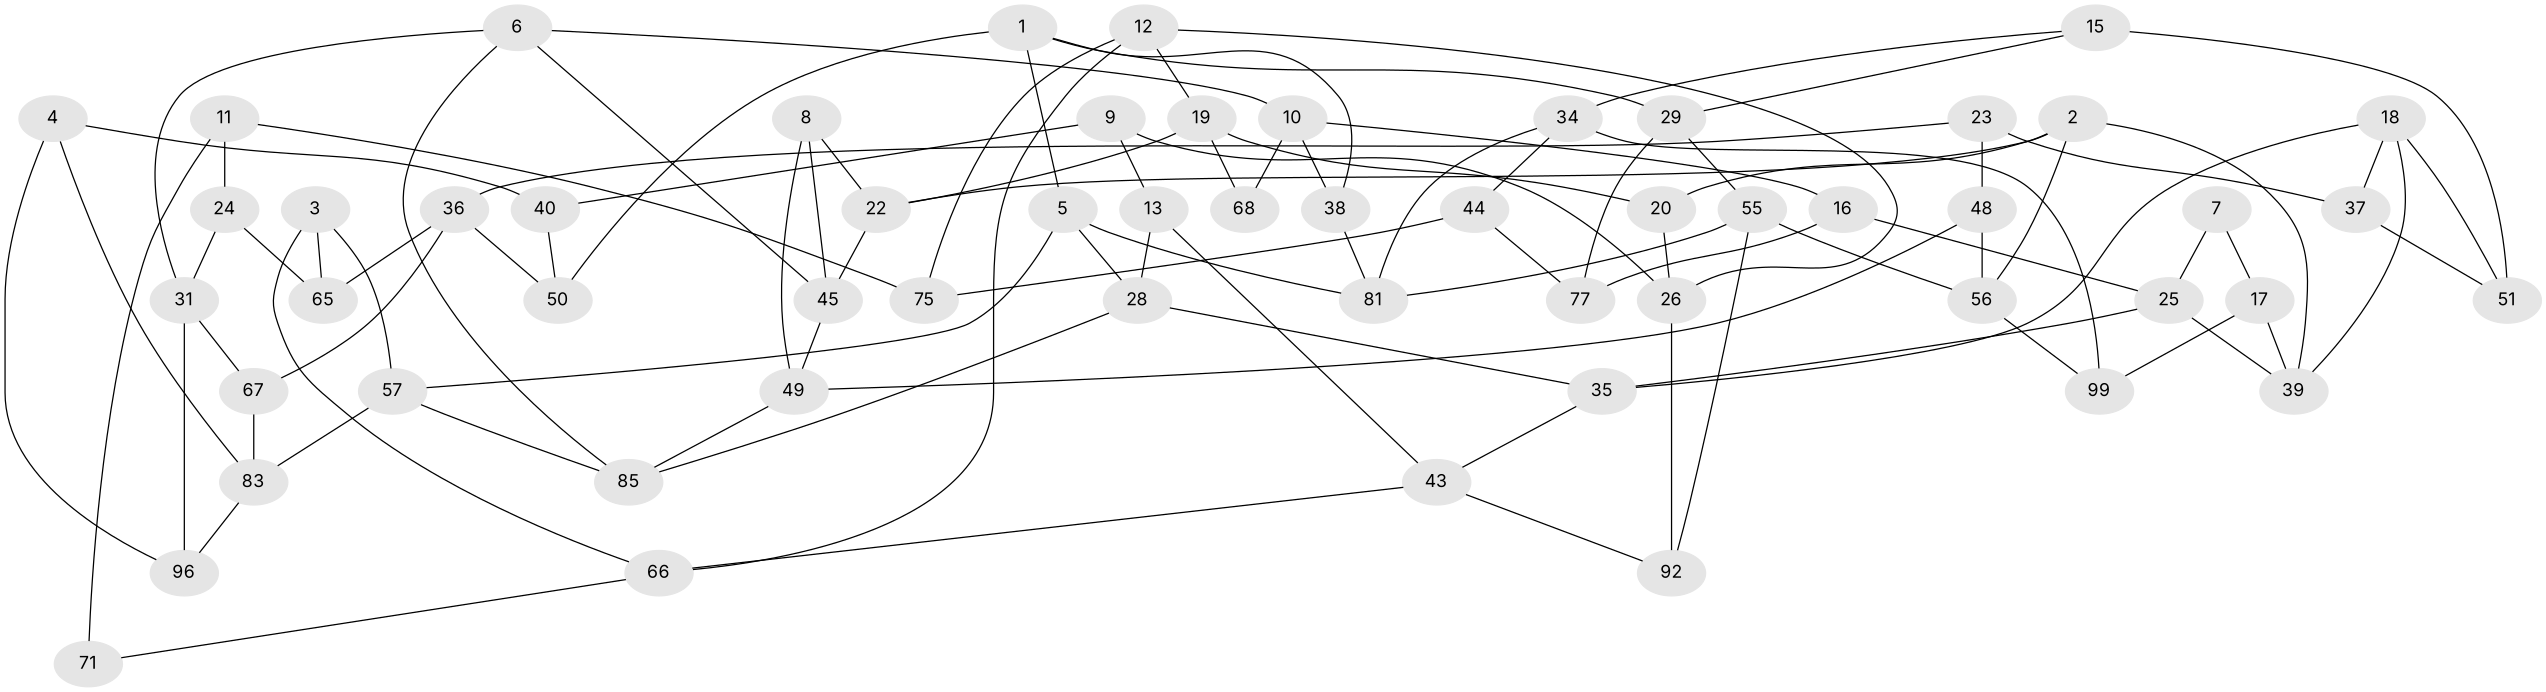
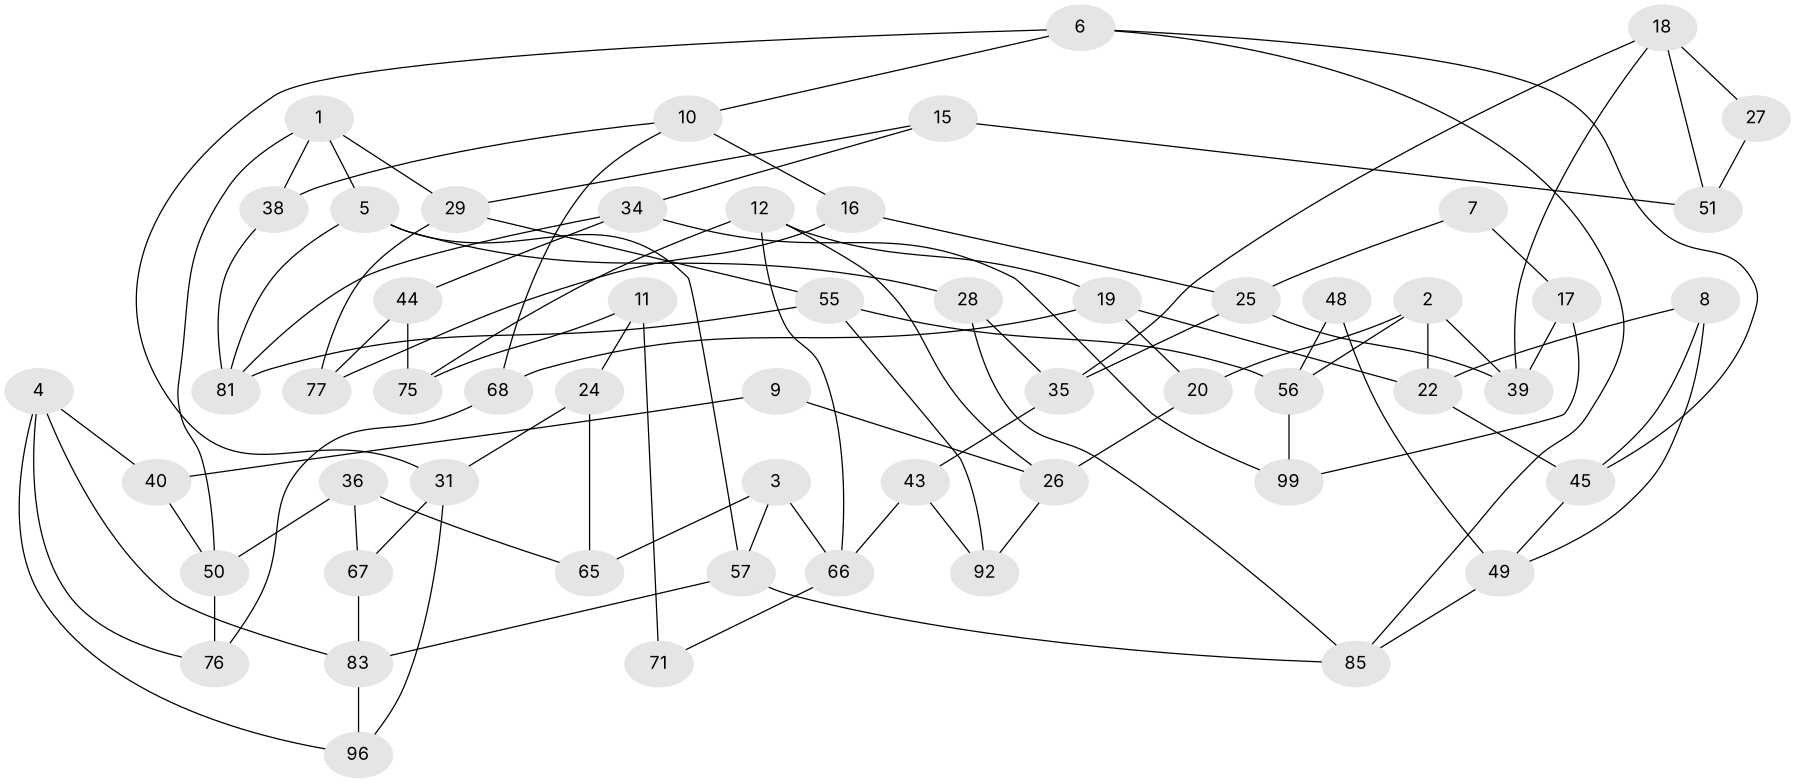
(1982, 119) -> none
(1154, 210) -> none
(2356, 210) -> (1756, 119)
none -> (215, 664)
